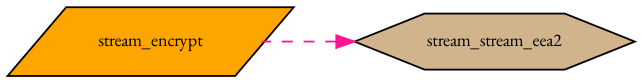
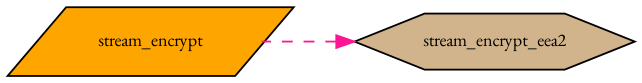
(495, 42) -> (495, 42)
